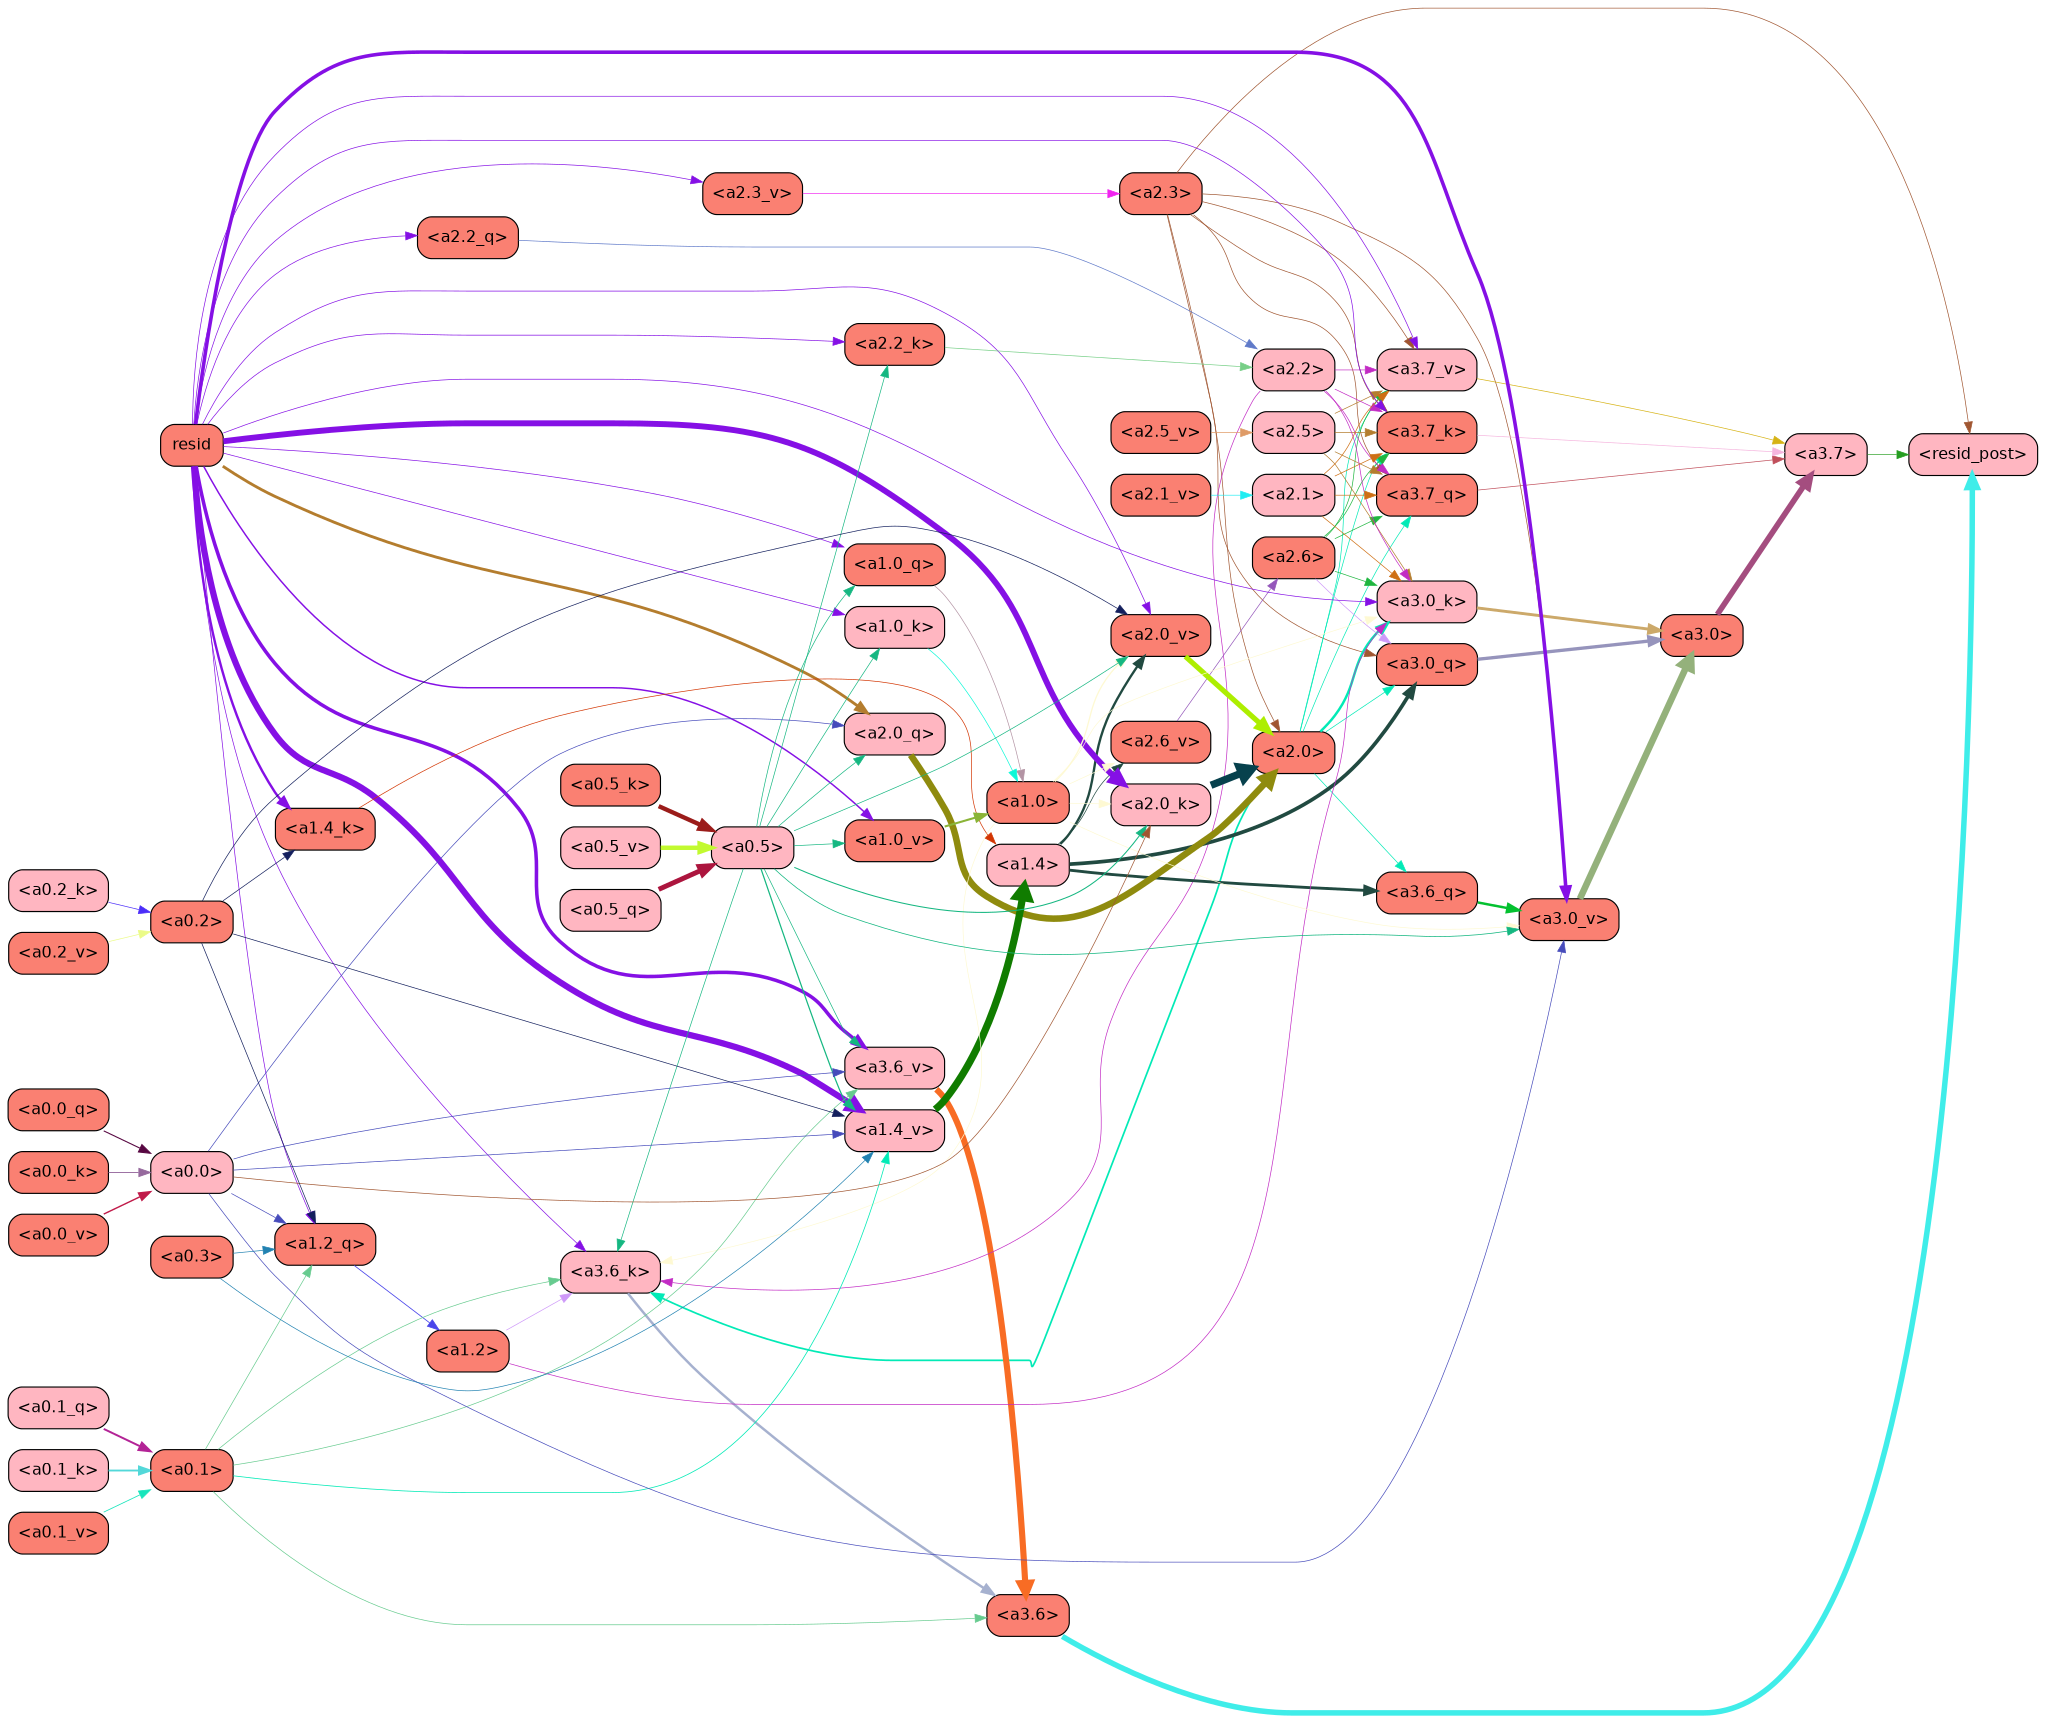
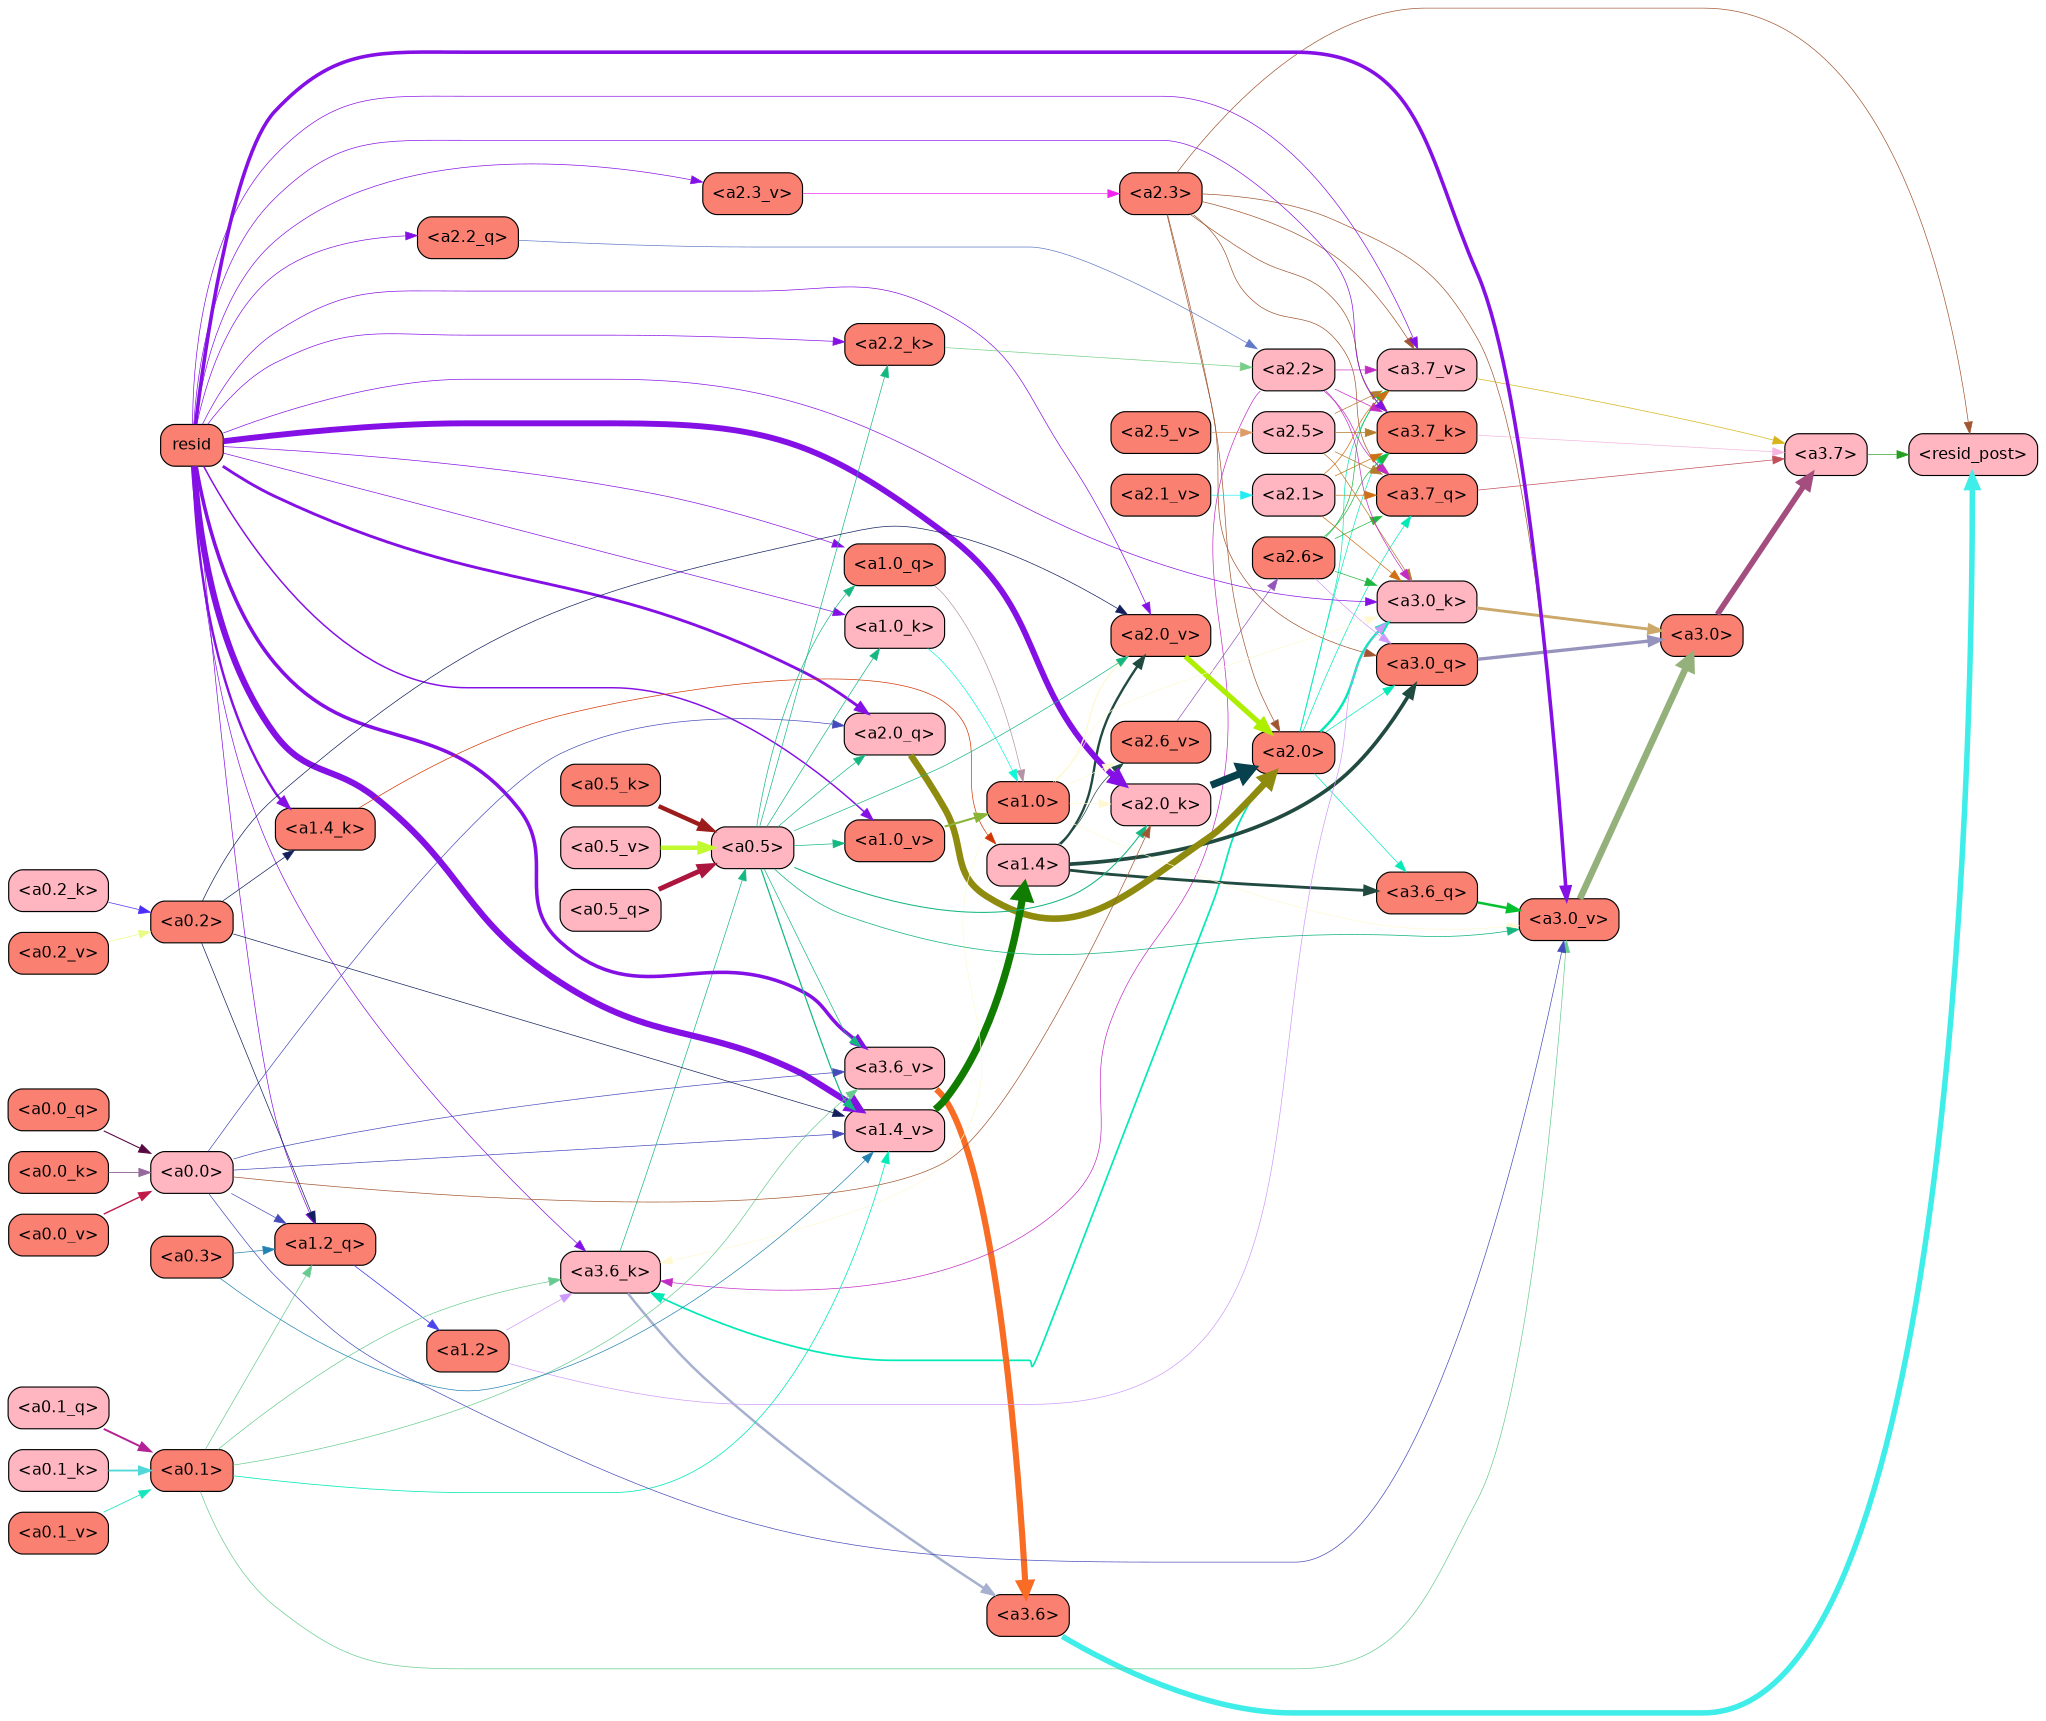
(542, 583) -> (542, 583)
(681, 1054) -> (679, 1075)
(1208, 1329) -> (1208, 1329)
(574, 1625) -> (1070, 1669)
